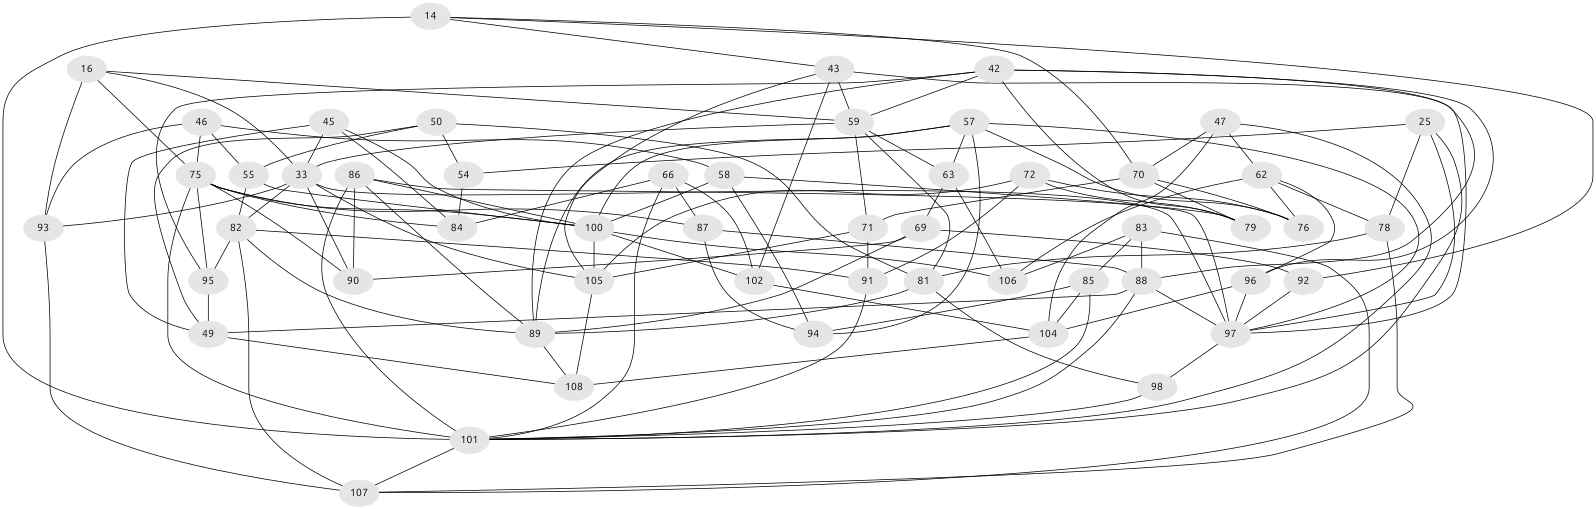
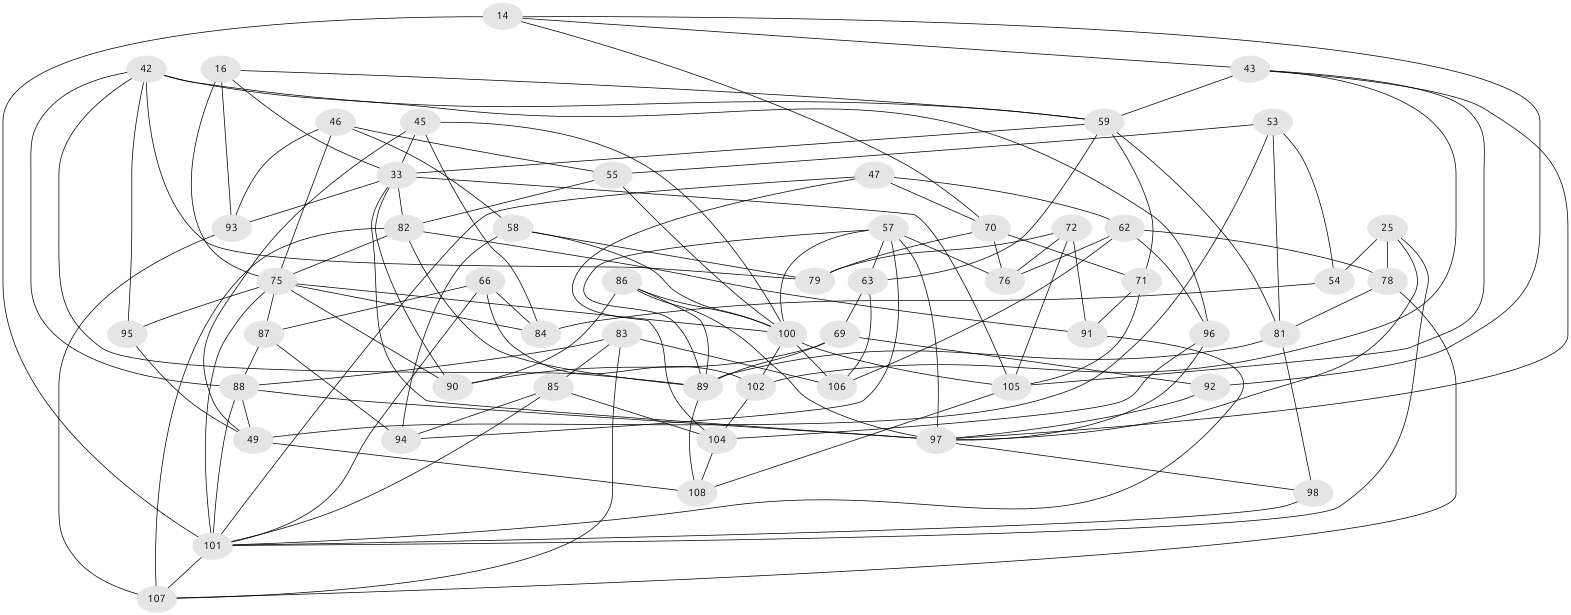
(437, 122) -> (1273, 122)
(222, 255) -> (340, 255)
(341, 322) -> none
